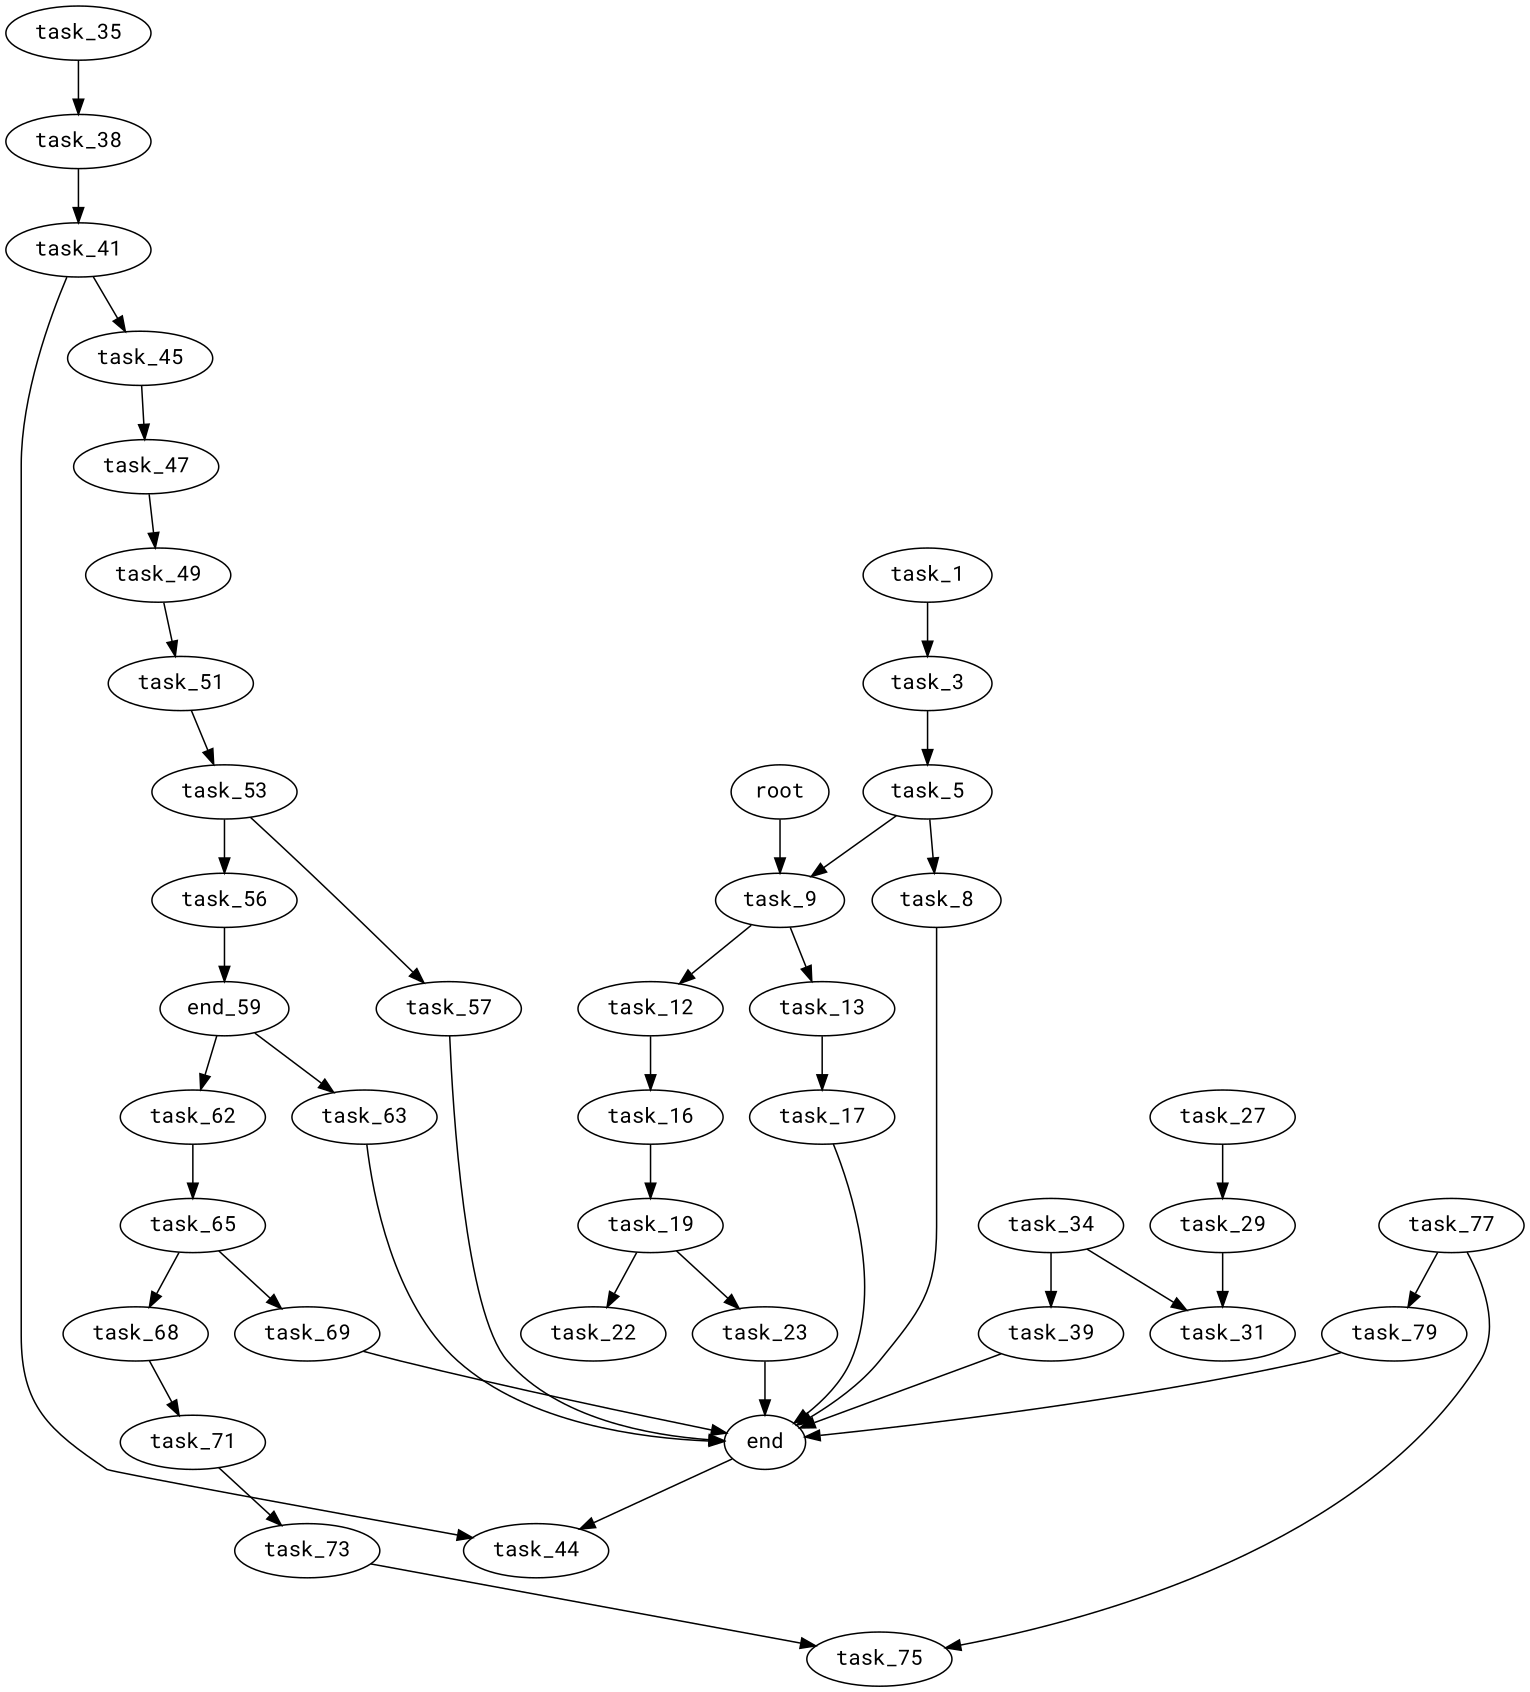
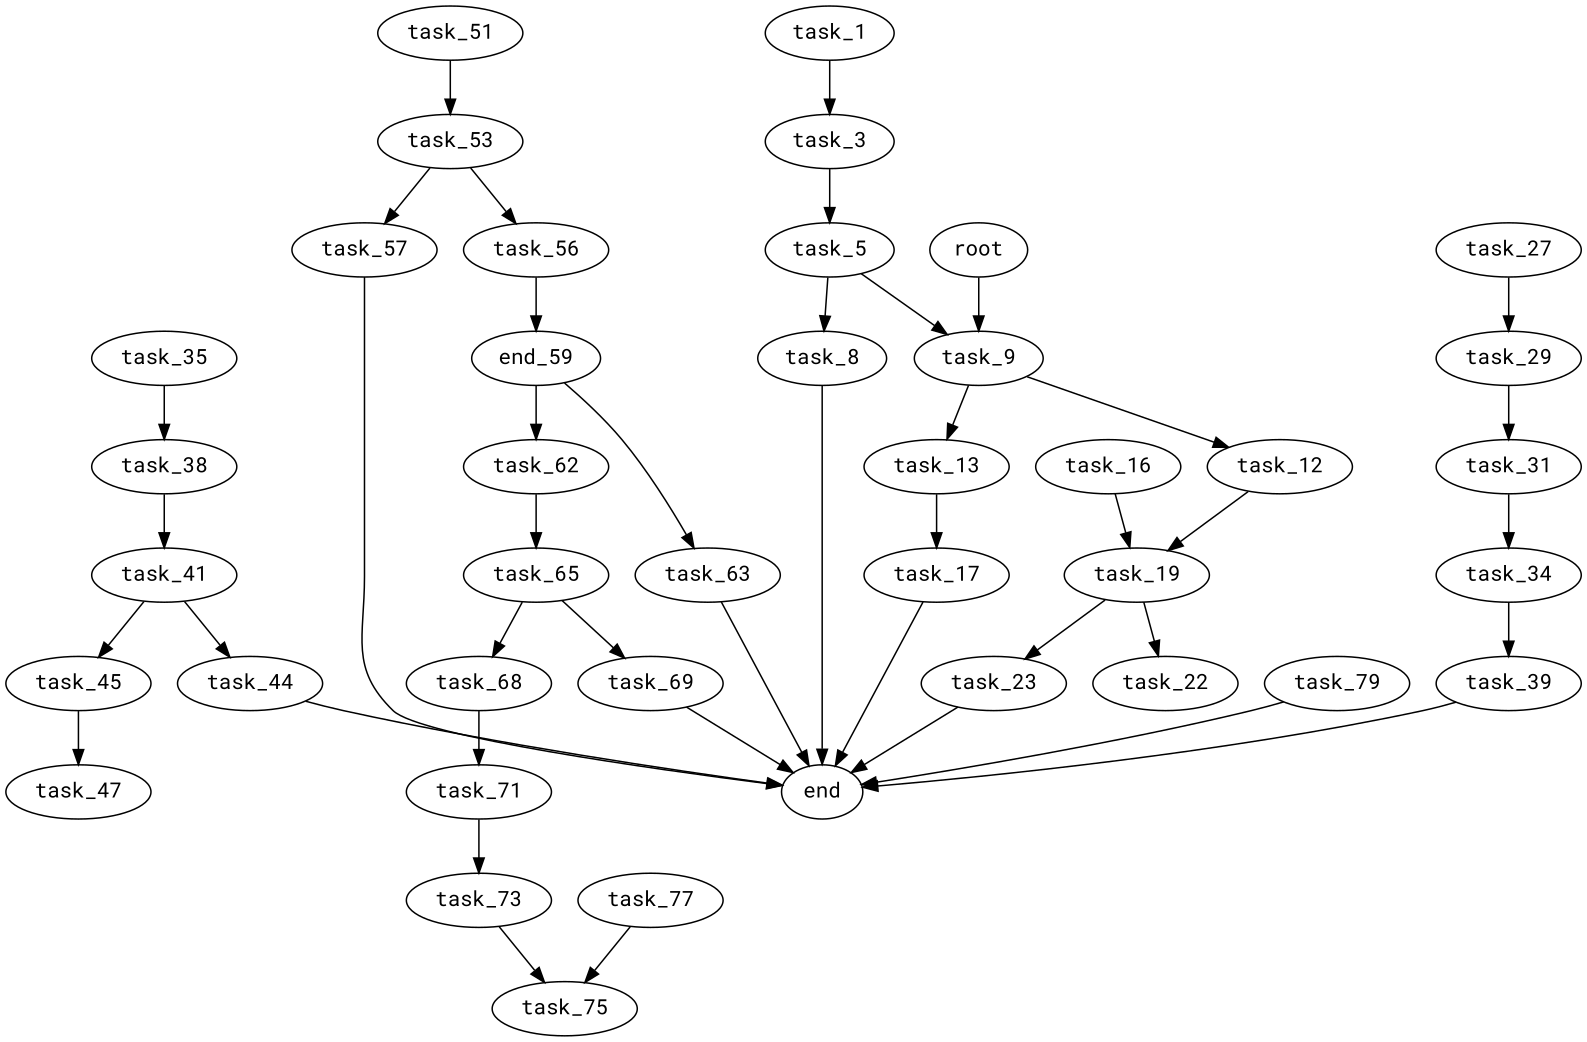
(158, 575) -> none
(651, 1056) -> (1214, 517)
(1427, 1273) -> none
(1130, 1276) -> (1509, 514)
(663, 1491) -> (535, 747)
